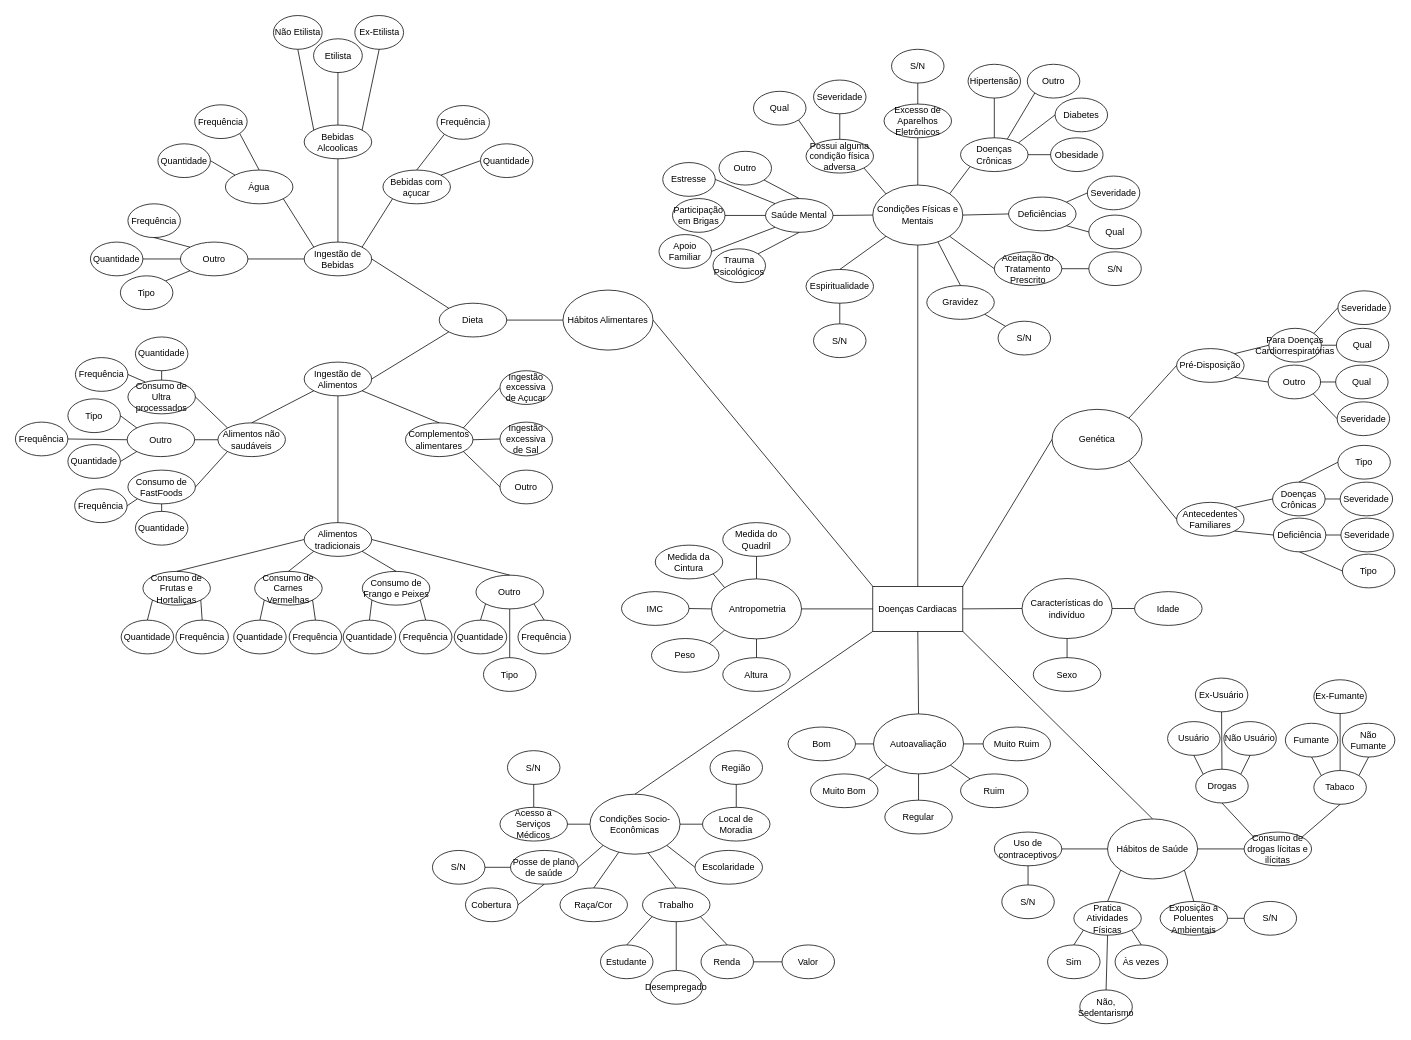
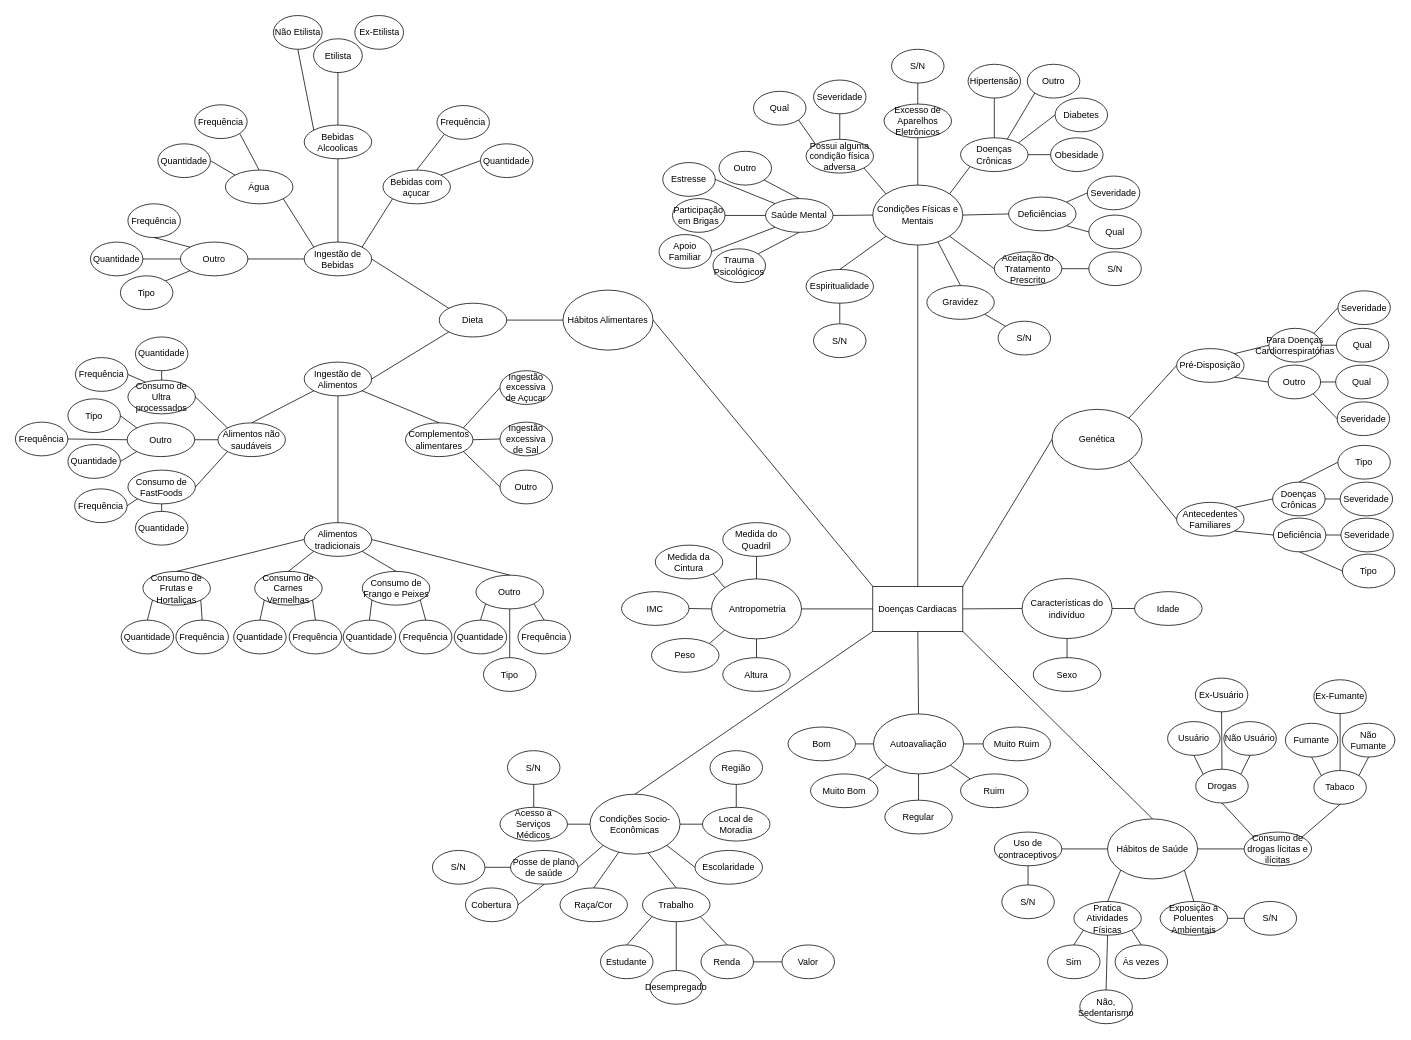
(371, 90) -> none
